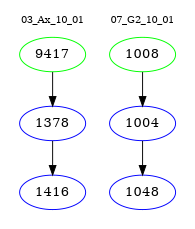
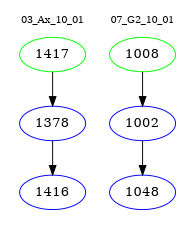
(53, 55) -> (53, 55)
(143, 123) -> (143, 123)
